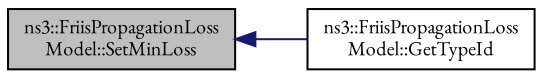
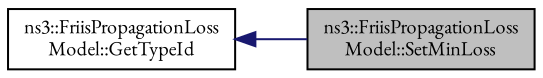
(281, 39) -> (281, 39)
